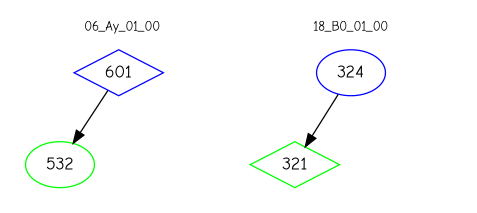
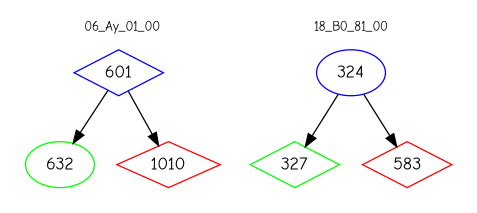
(351, 27) -> (351, 27)
(60, 165) -> (60, 165)
none -> (168, 165)
(295, 165) -> (295, 165)
none -> (407, 165)
